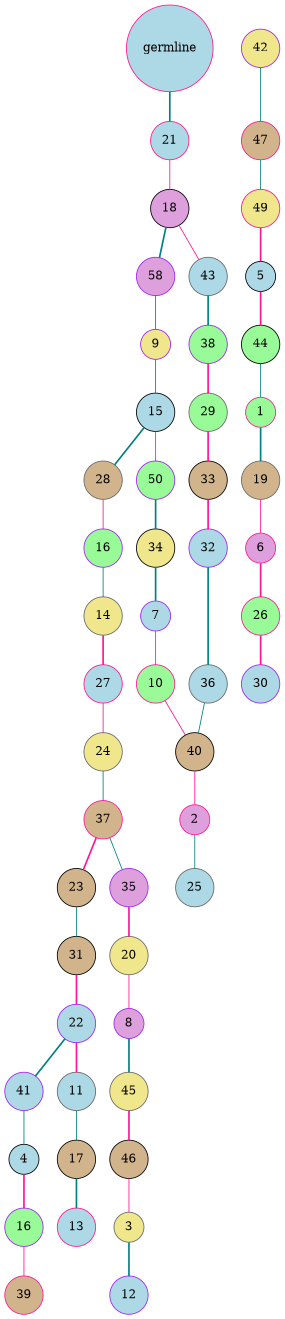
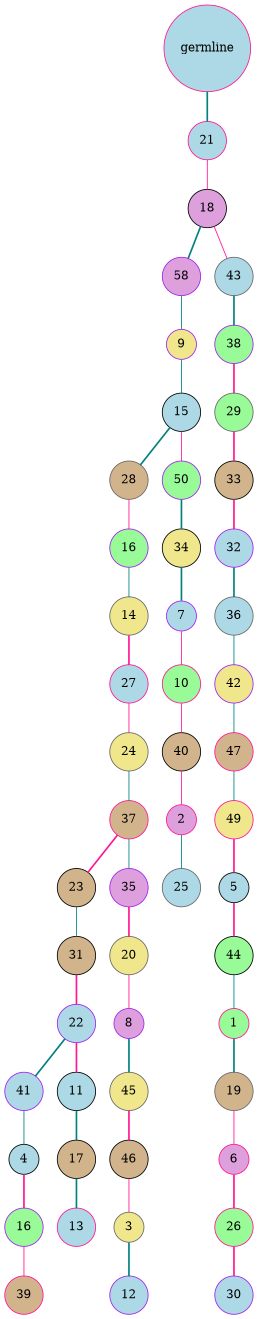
(201, 718) -> (234, 650)
(76, 1091) -> (76, 1091)
(76, 1126) -> (76, 1126)
